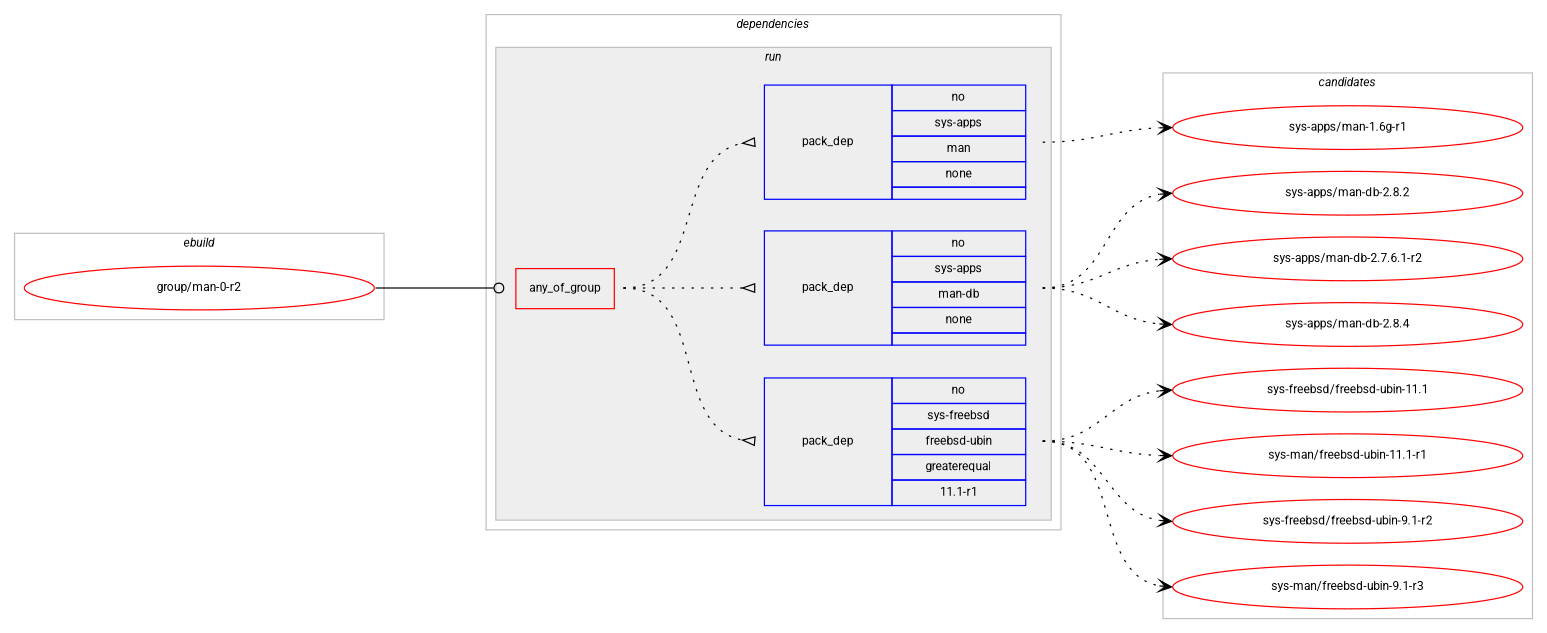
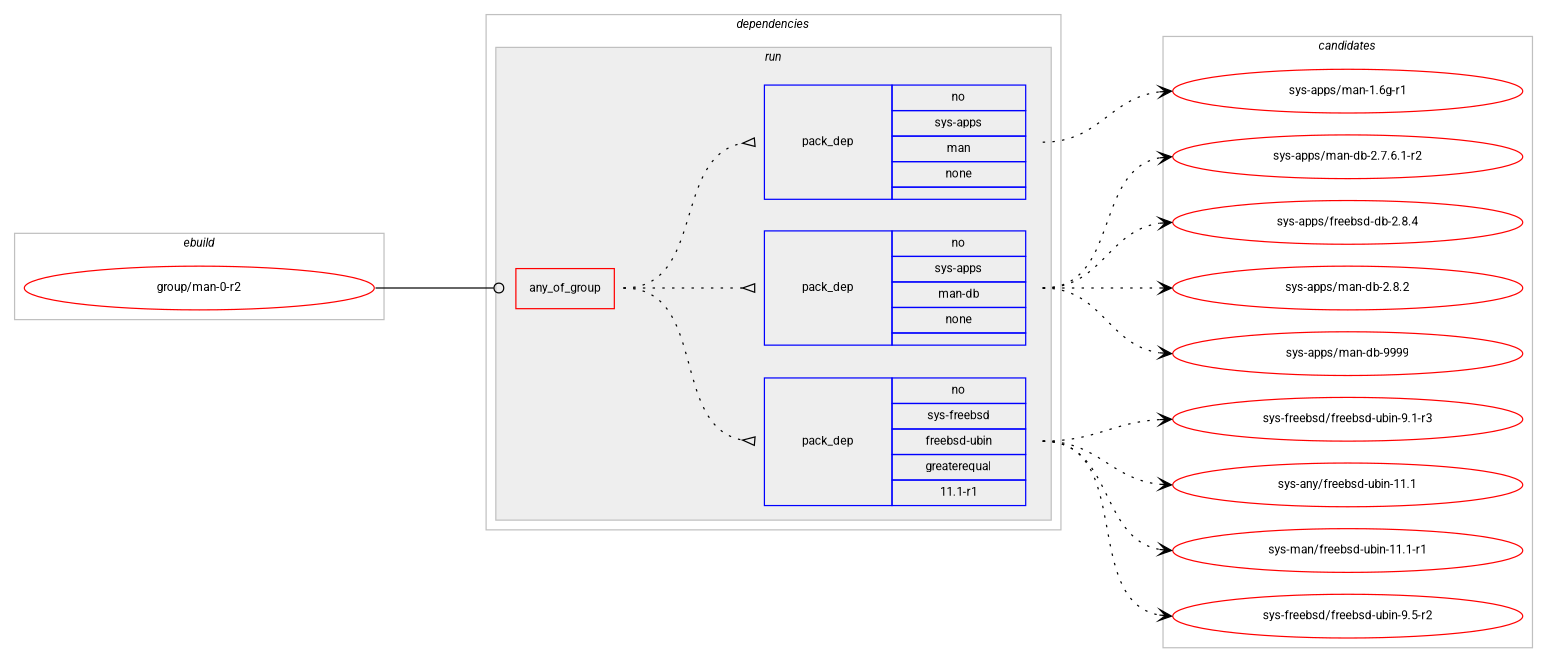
(1348, 324) -> (1348, 222)
none -> (1348, 354)
(1348, 390) -> (1348, 485)
(1348, 521) -> (1348, 616)
(1348, 587) -> (1348, 419)
